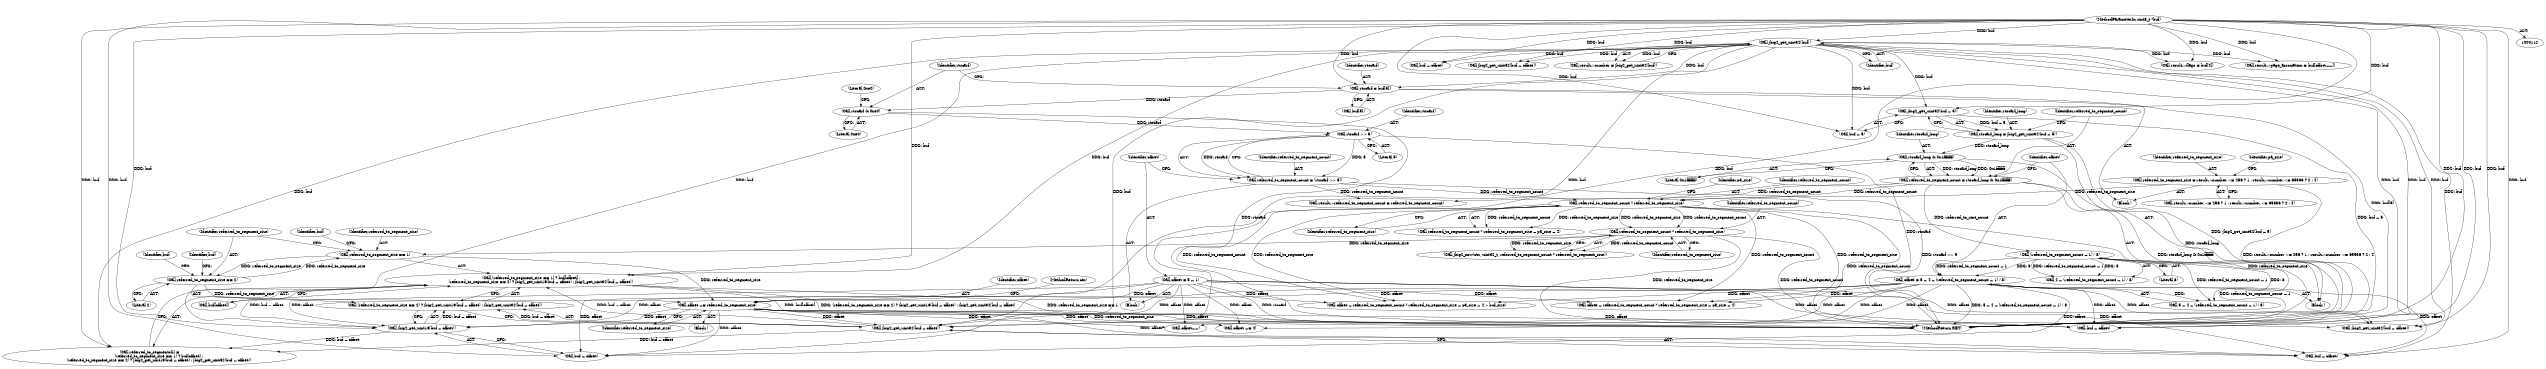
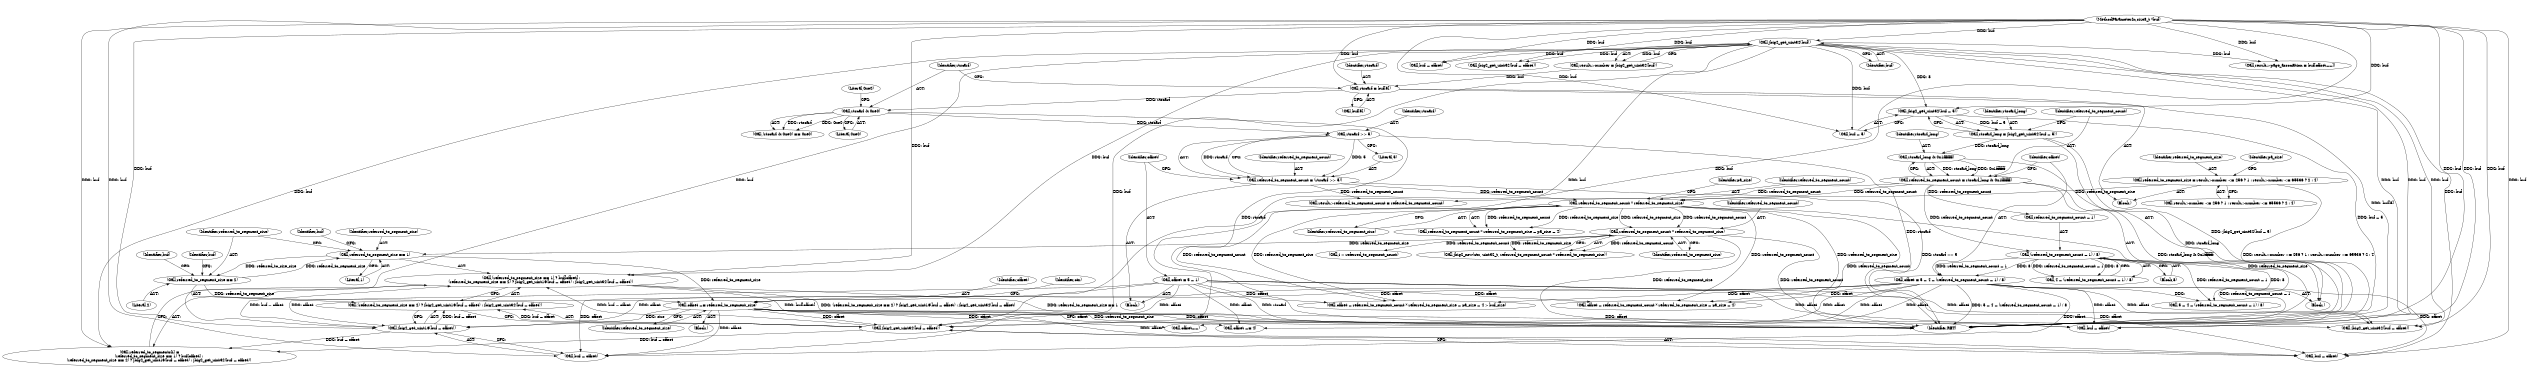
(2128, 20) -> (2128, 20)
(2530, 43) -> none
(2187, 66) -> none
(1924, 77) -> (1924, 77)
(1579, 79) -> (1487, 78)
none -> (783, 135)
(1379, 145) -> (1358, 171)
(1681, 180) -> none
(1961, 218) -> (1961, 218)
none -> (2060, 218)
none -> (1364, 255)
none -> (2120, 265)
(271, 266) -> (271, 266)
none -> (355, 280)
(1068, 280) -> (1068, 280)
(2169, 280) -> (2169, 280)
(143, 287) -> none
(2122, 291) -> none
(961, 300) -> none
(1183, 303) -> none
(214, 306) -> none
(655, 317) -> (655, 317)
(1077, 317) -> (1077, 317)
(1942, 328) -> (1942, 328)
